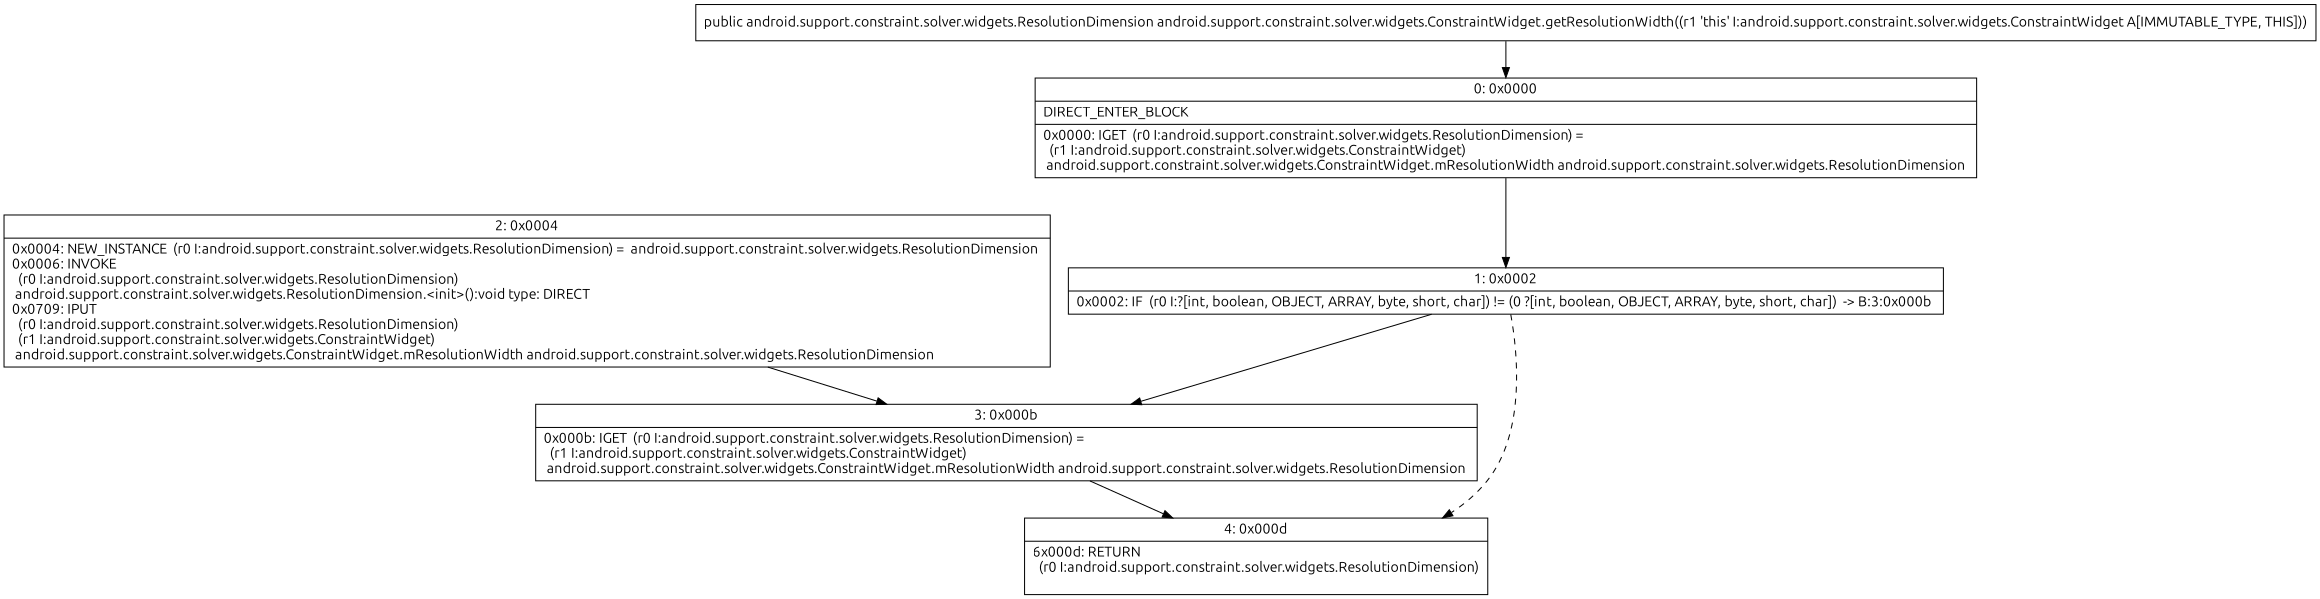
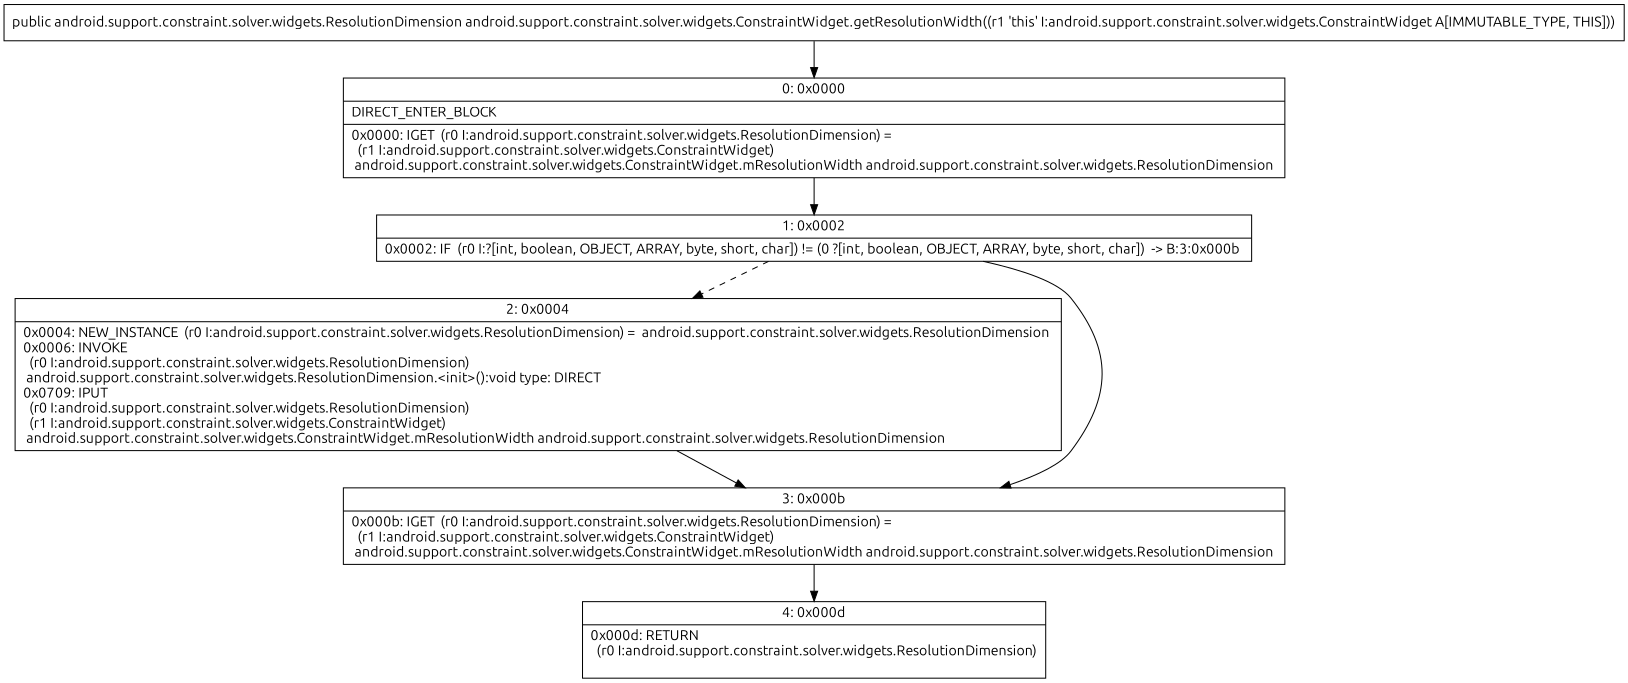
(1512, 424) -> (735, 278)
(1090, 552) -> (648, 636)
